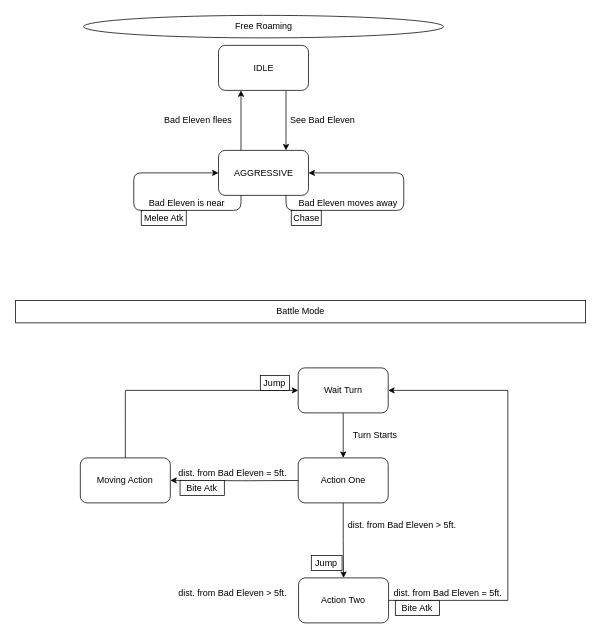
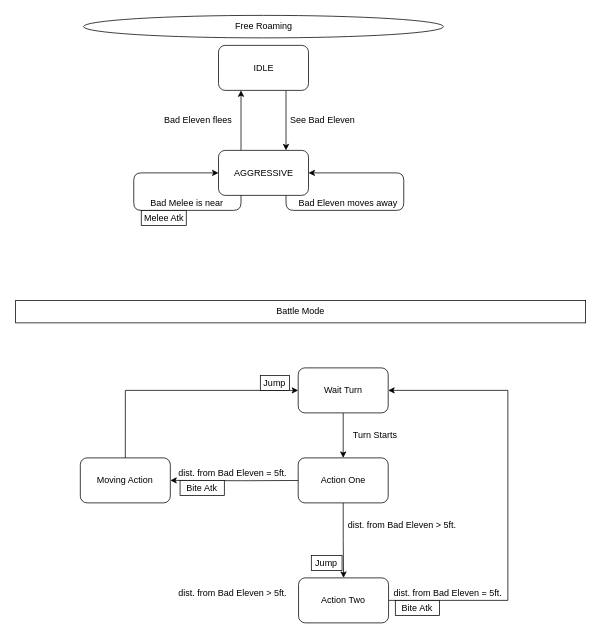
(187, 203) -> (187, 203)
(306, 218) -> none
